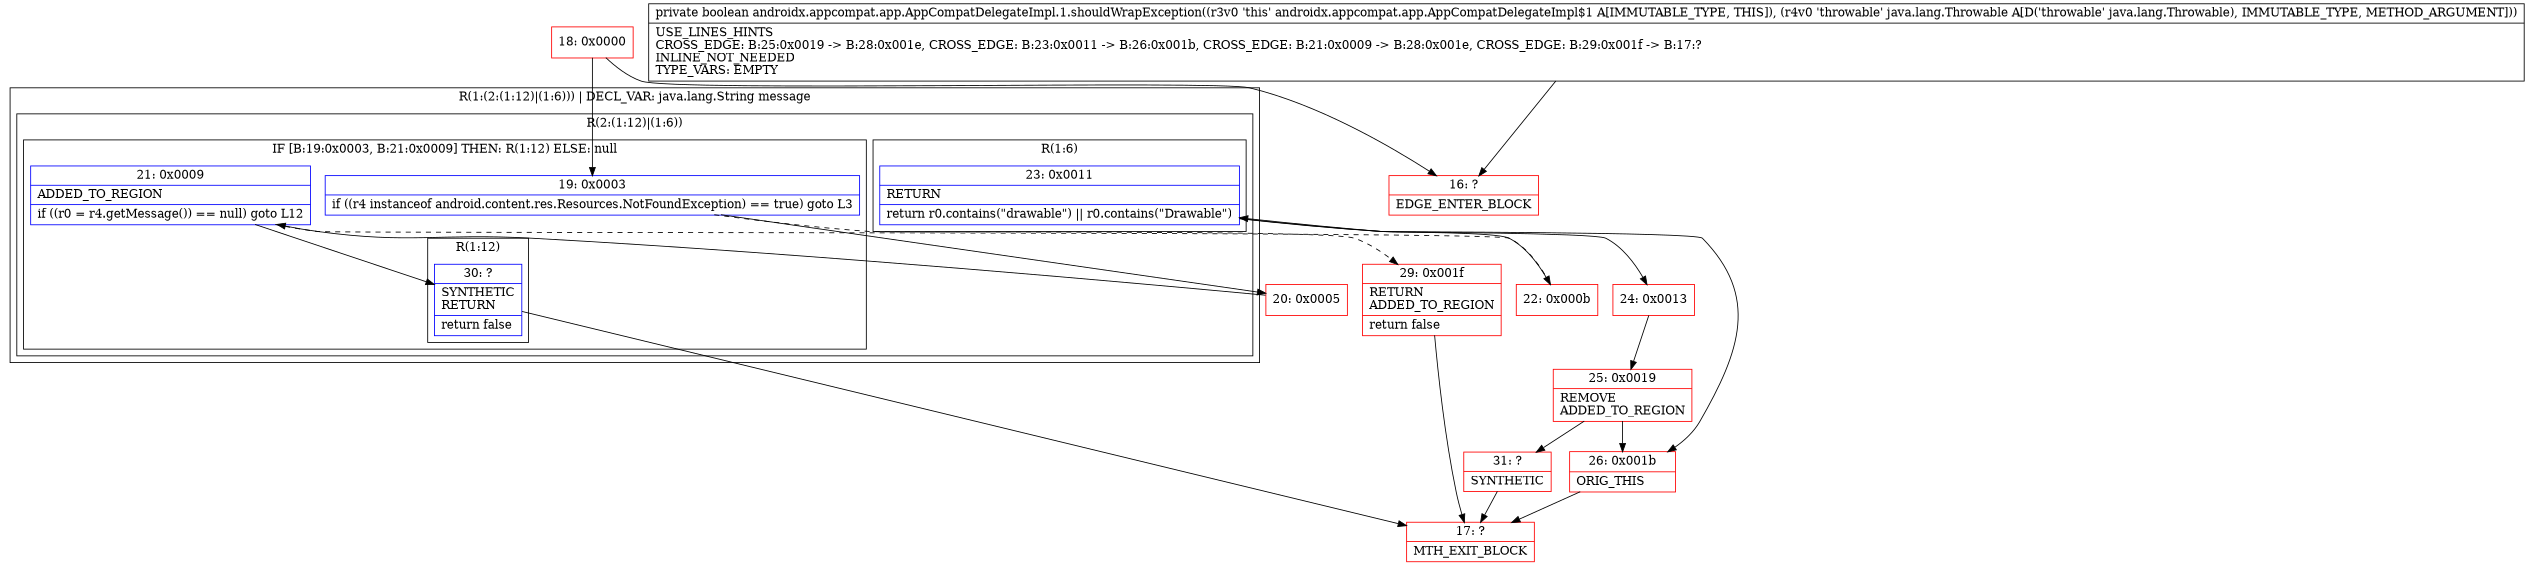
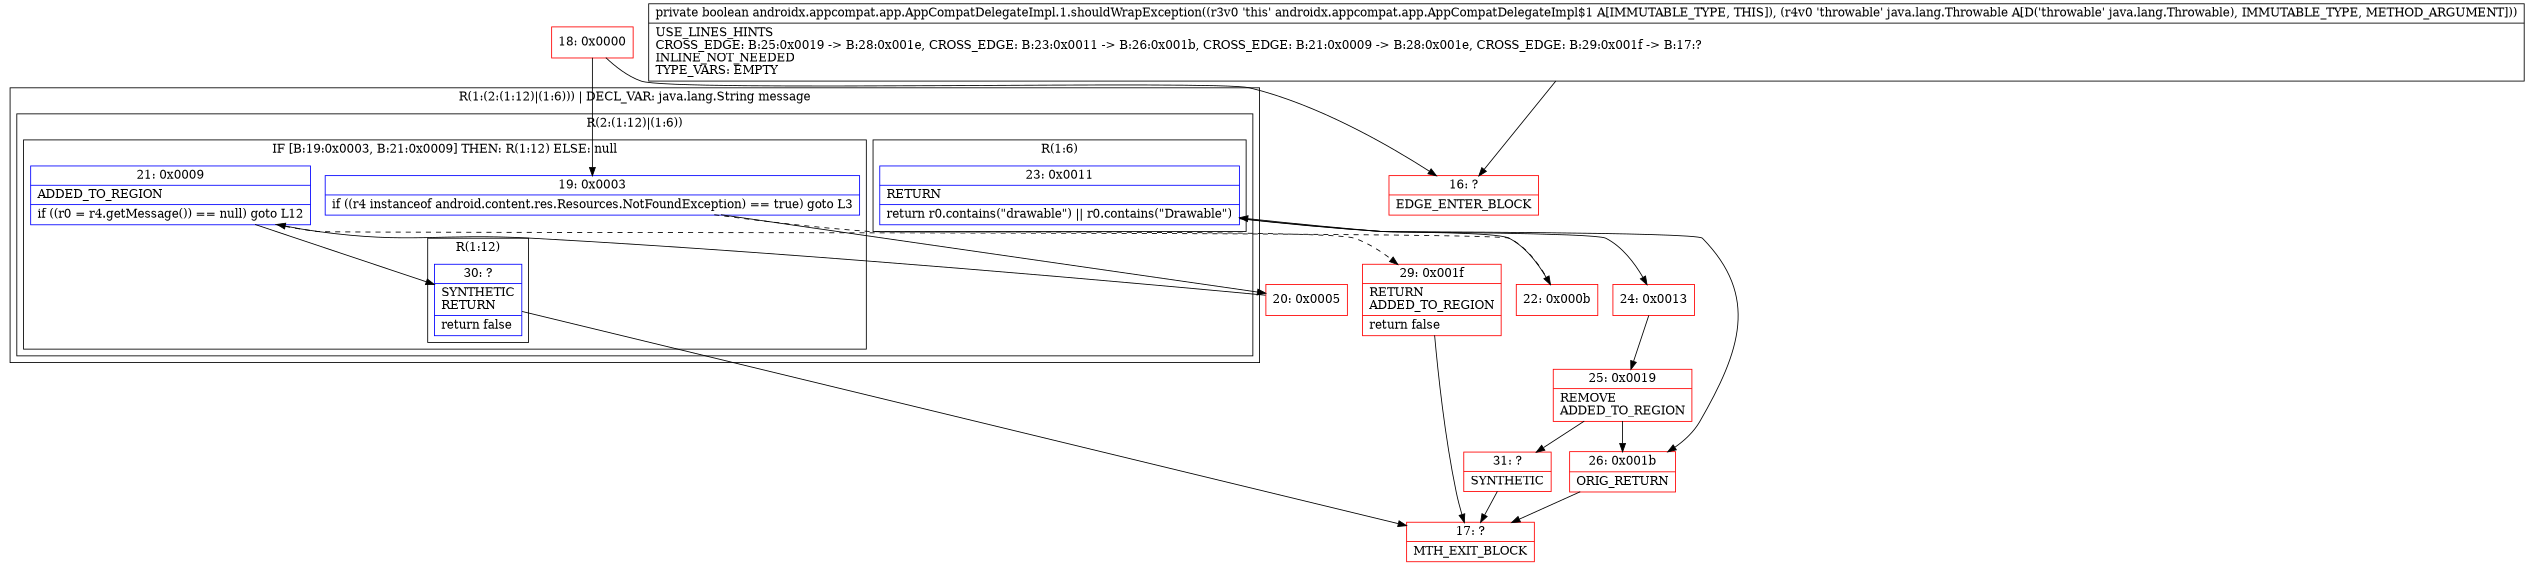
(1611, 481) -> (1623, 481)
